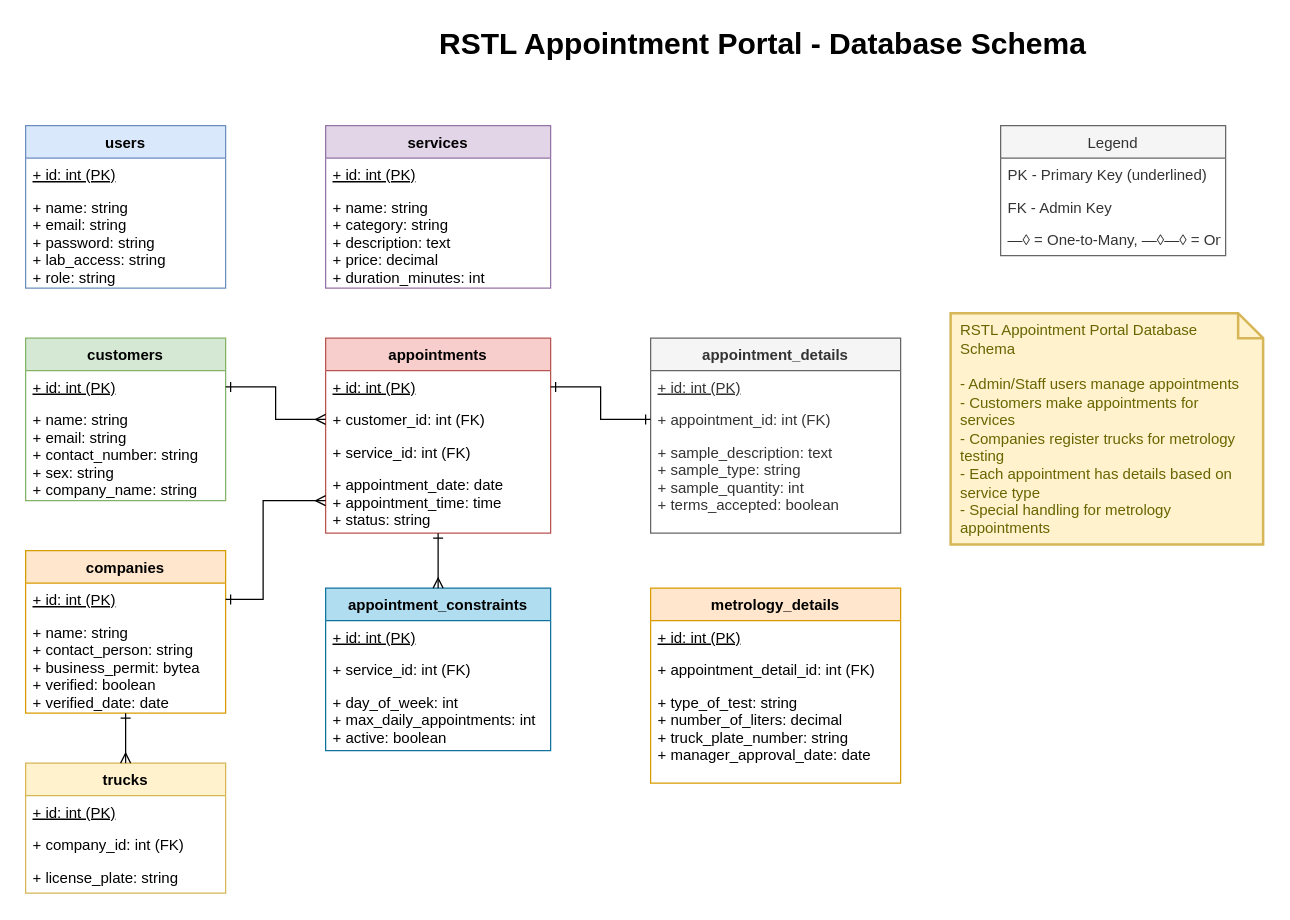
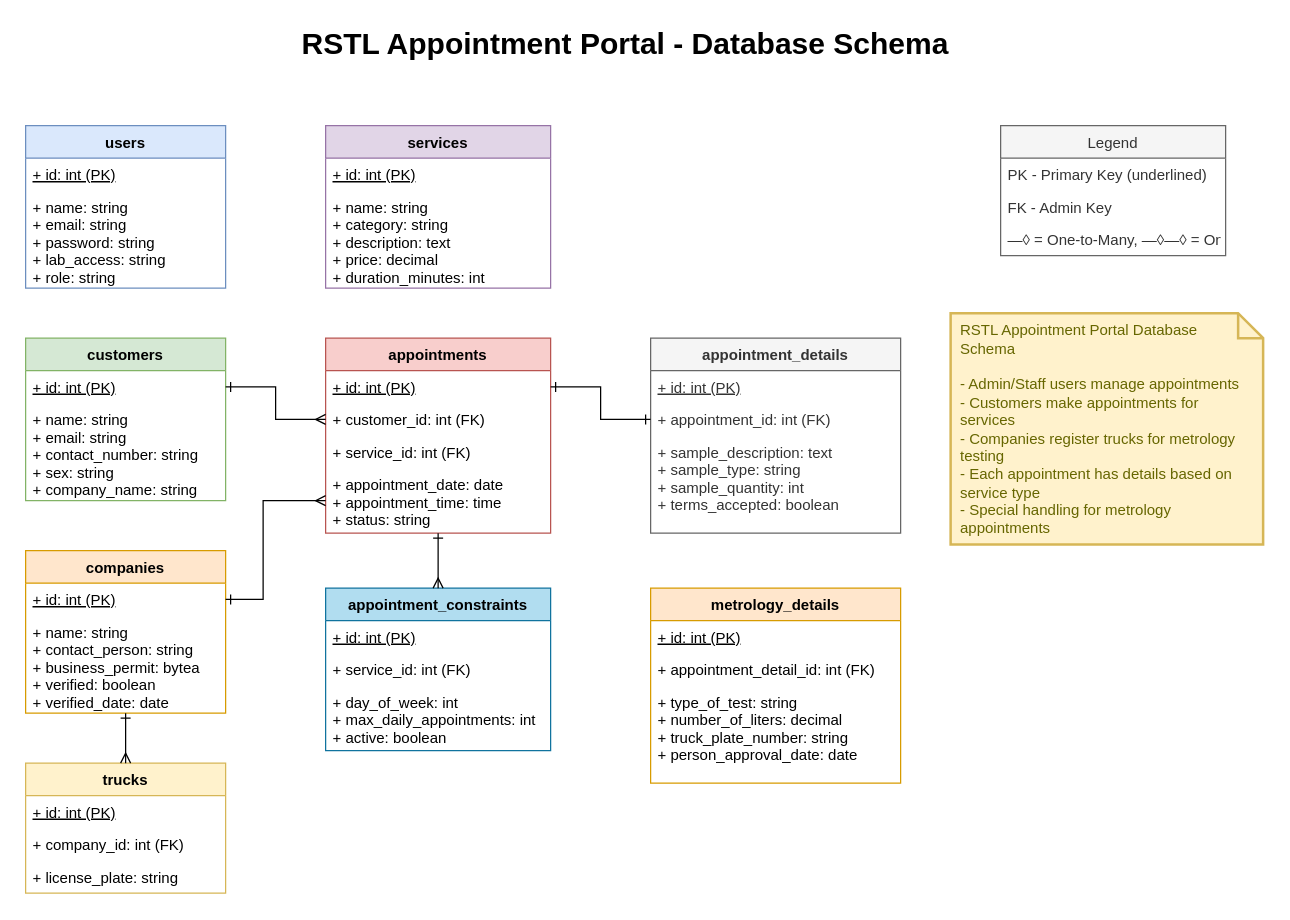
(763, 44) -> (626, 44)
(742, 703) -> (742, 703)
